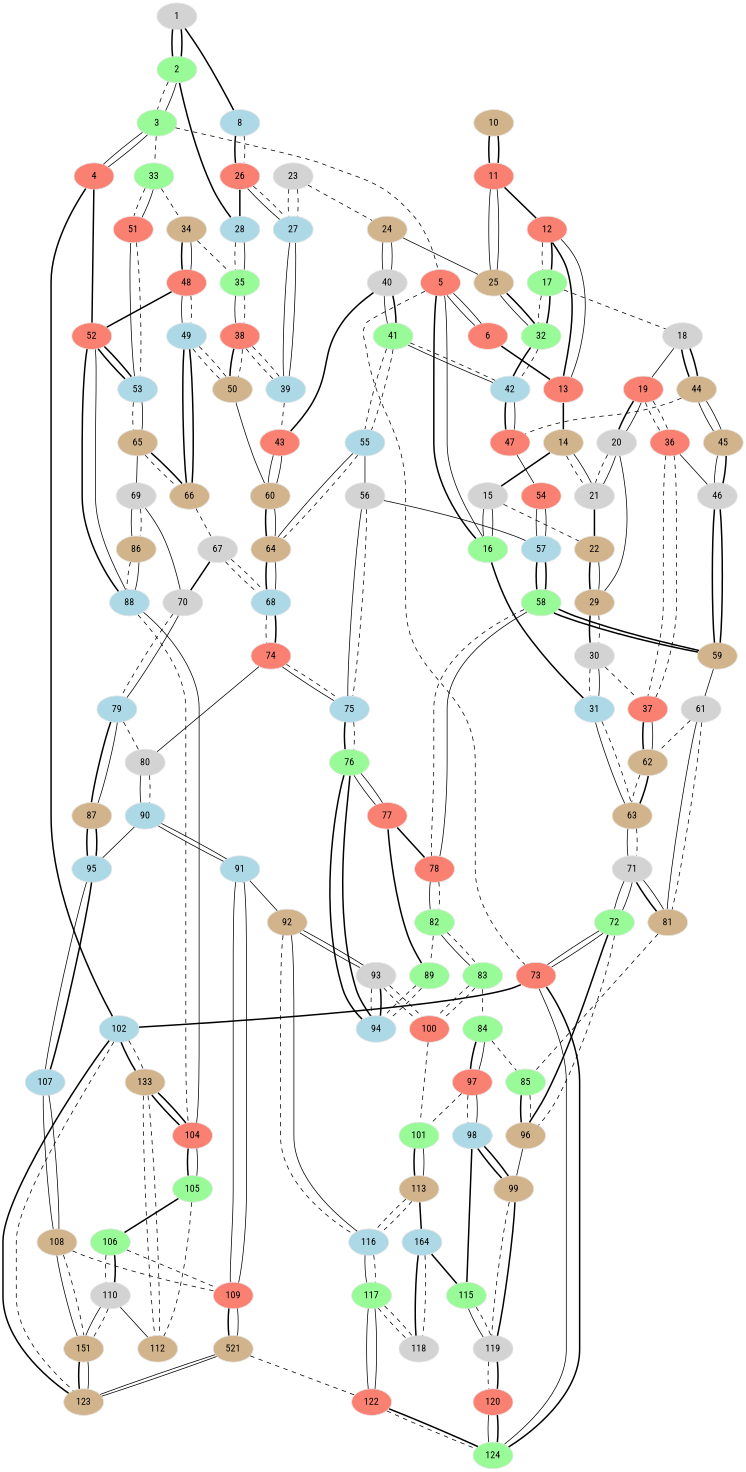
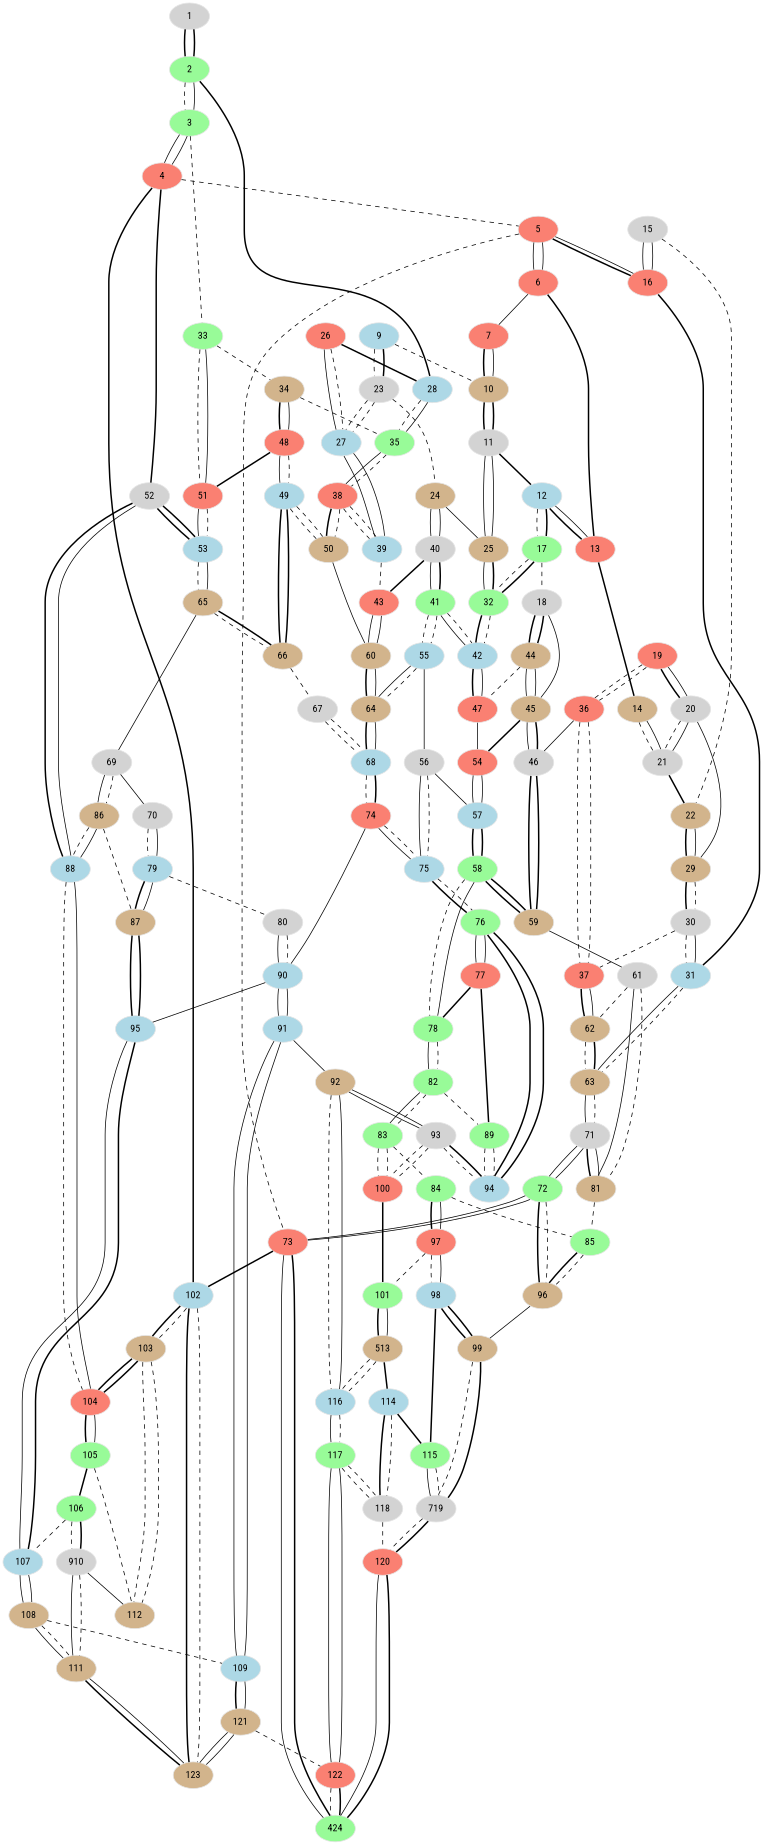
(240, 123) -> none
(329, 166) -> (350, 203)
(494, 176) -> (489, 443)
(547, 229) -> (542, 496)
(136, 311) -> (249, 466)
(92, 336) -> (150, 496)
none -> (379, 336)
none -> (489, 336)
(663, 363) -> (559, 658)
(522, 472) -> none
(488, 549) -> (648, 283)
(200, 576) -> none
(208, 709) -> (331, 898)
none -> (504, 736)
none -> (117, 869)
(435, 869) -> (433, 1029)
(145, 1082) -> (146, 1349)
(424, 1082) -> (383, 1242)
(419, 1189) -> (383, 1349)
(422, 1242) -> (389, 1402)
(172, 1269) -> (50, 1535)
(110, 1295) -> (76, 1562)
(233, 1295) -> (241, 1669)
(84, 1349) -> (76, 1669)
(233, 1349) -> (241, 1722)
(493, 1349) -> (436, 1509)
(493, 1455) -> (335, 1828)
none -> (383, 1535)
